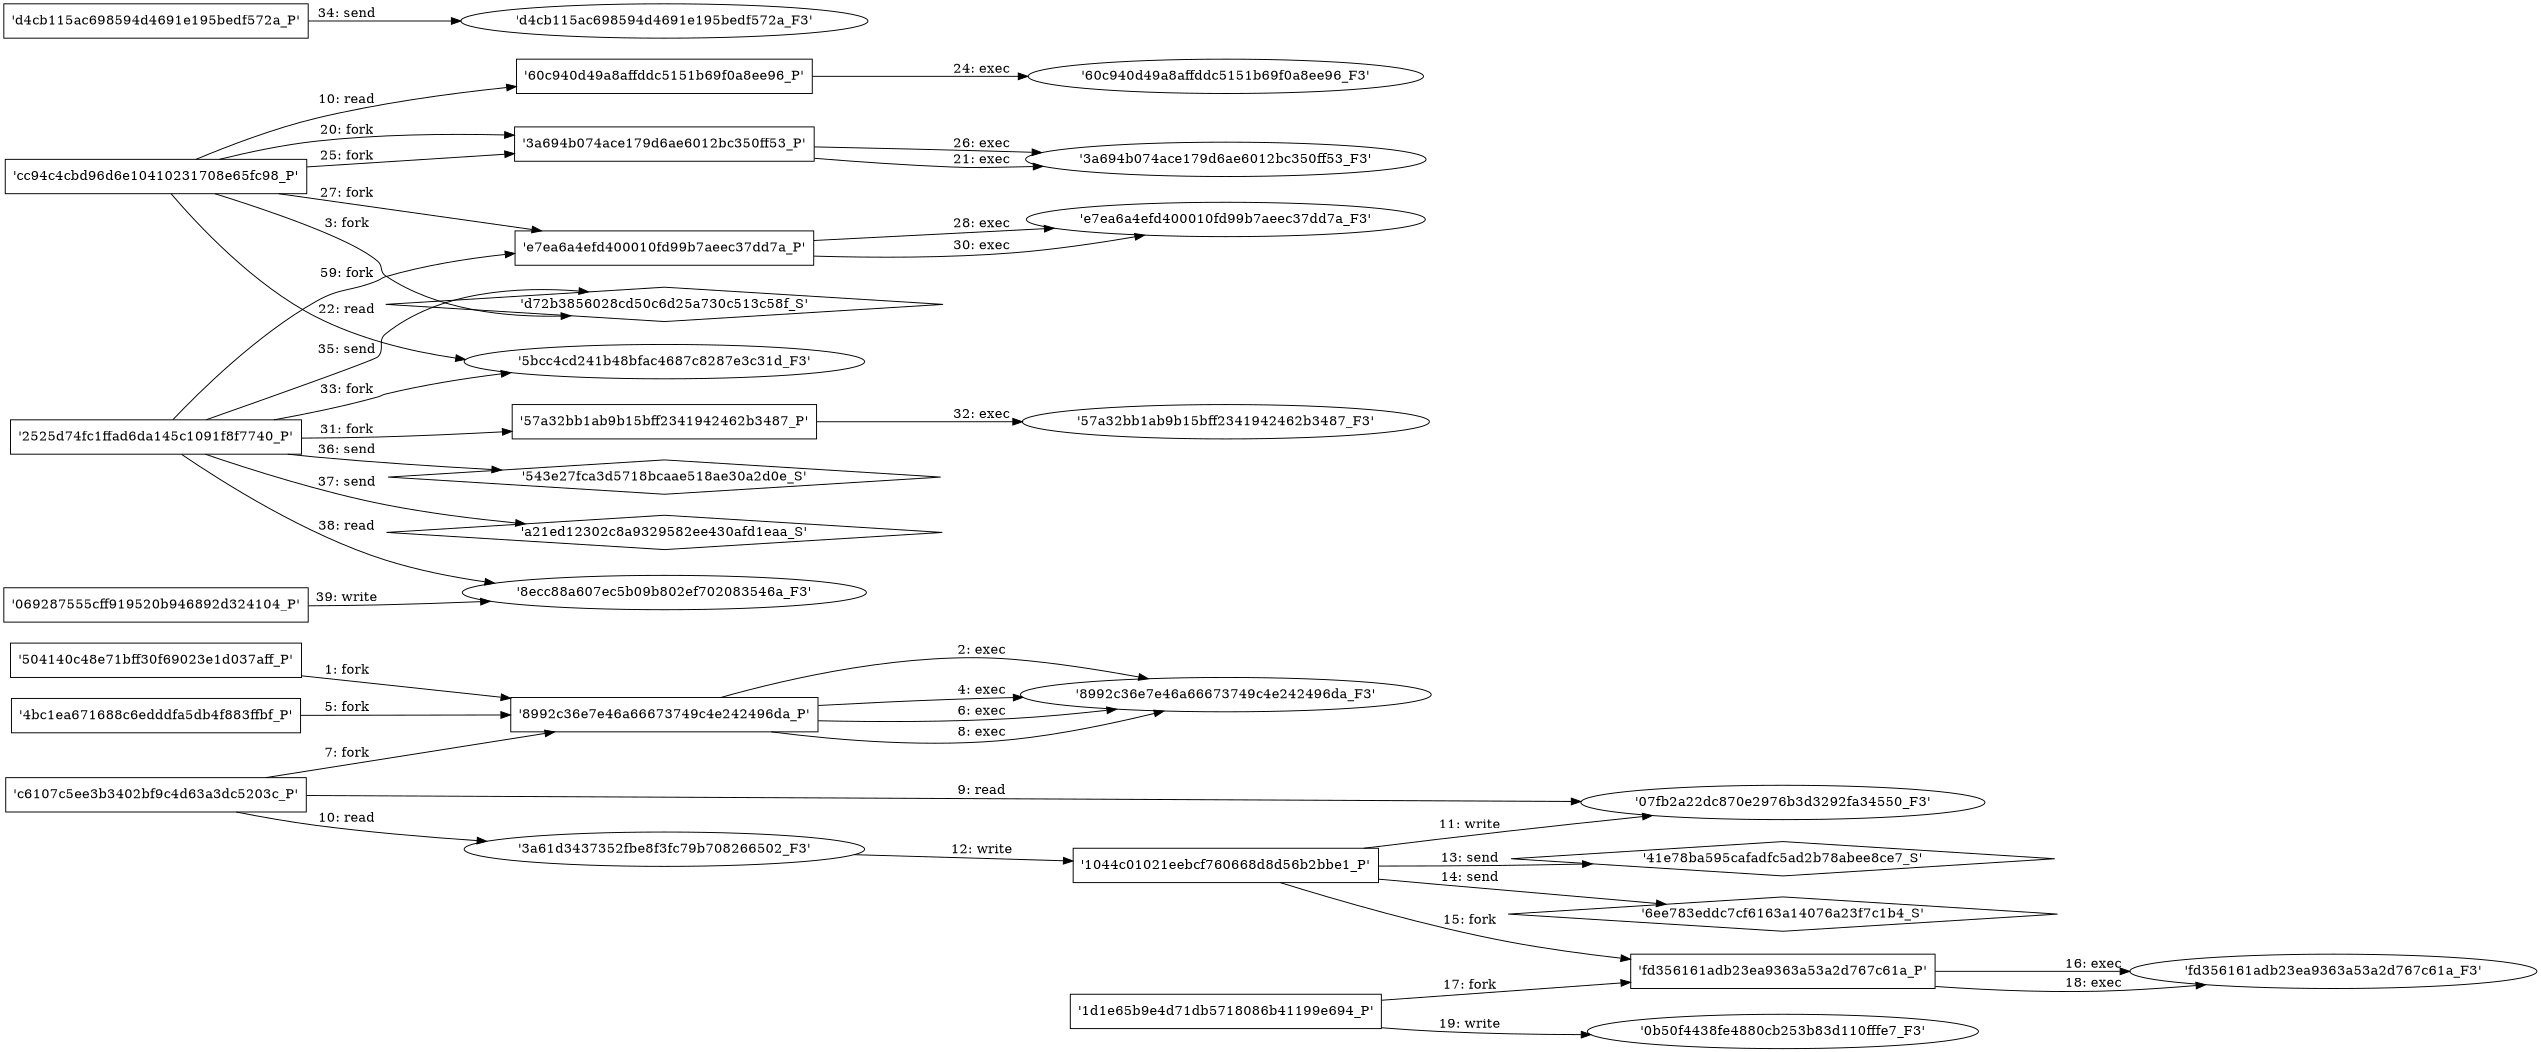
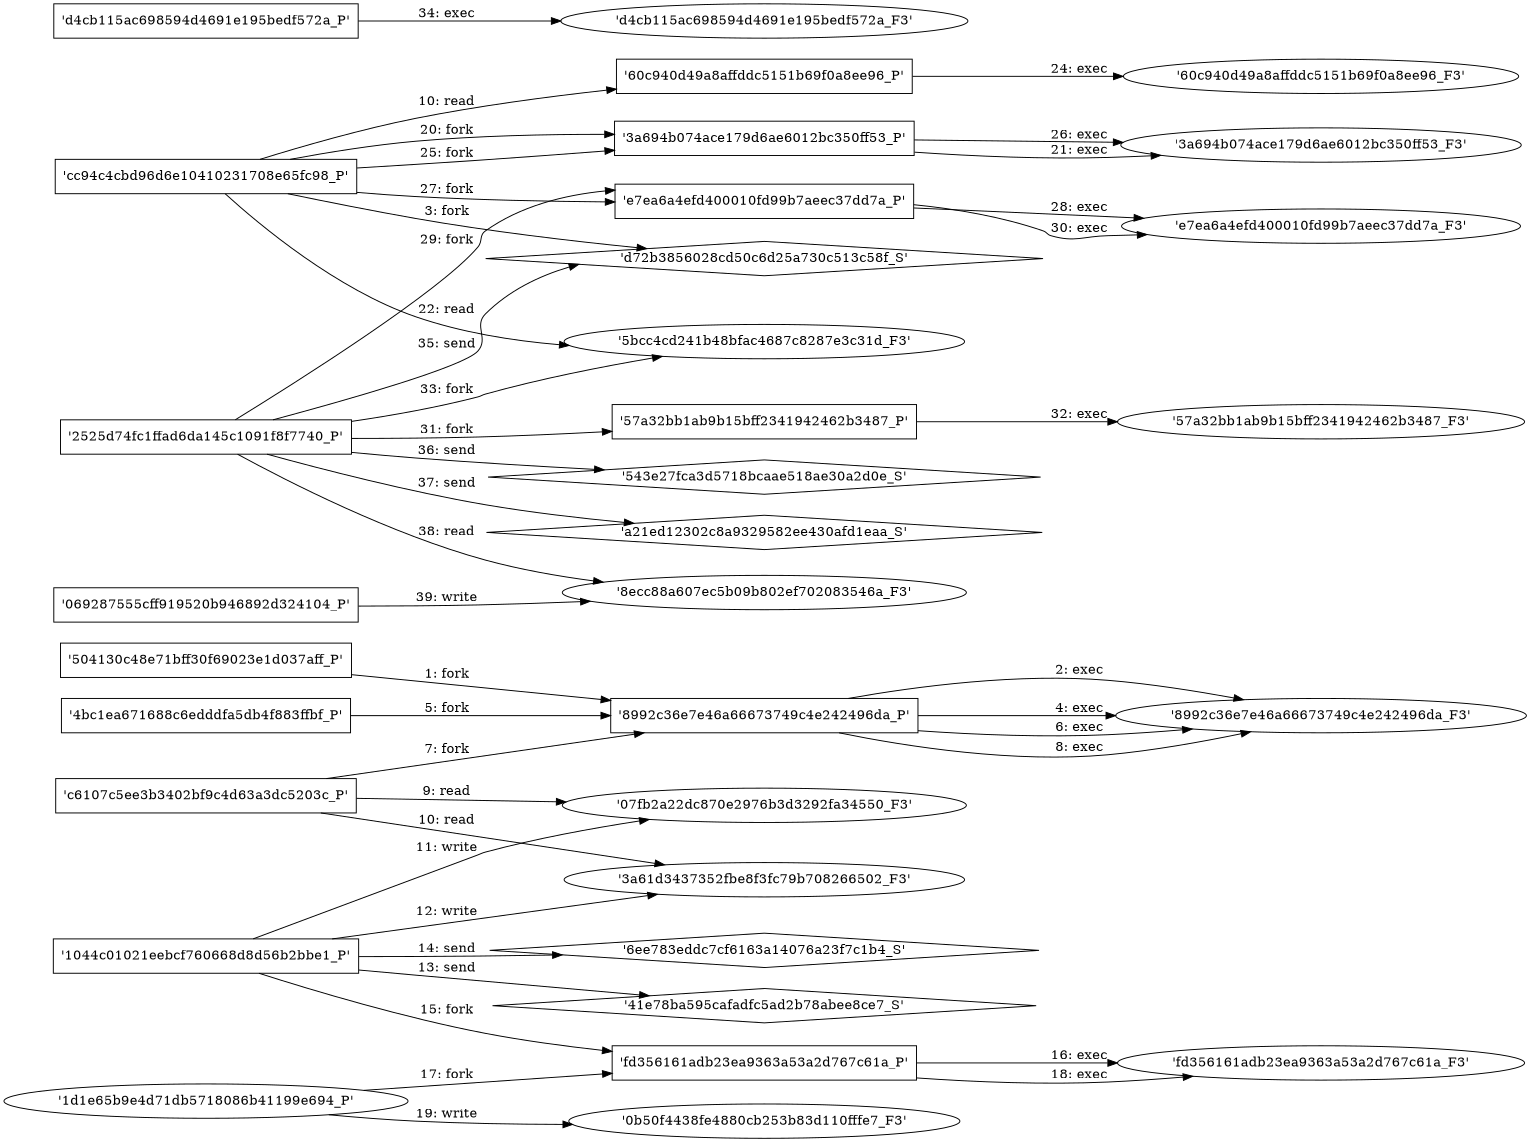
(347, 14) -> (447, 14)
(347, 273) -> (447, 240)
(156, 660) -> (206, 660)
(959, 858) -> (490, 917)
(1226, 1011) -> (206, 1101)
